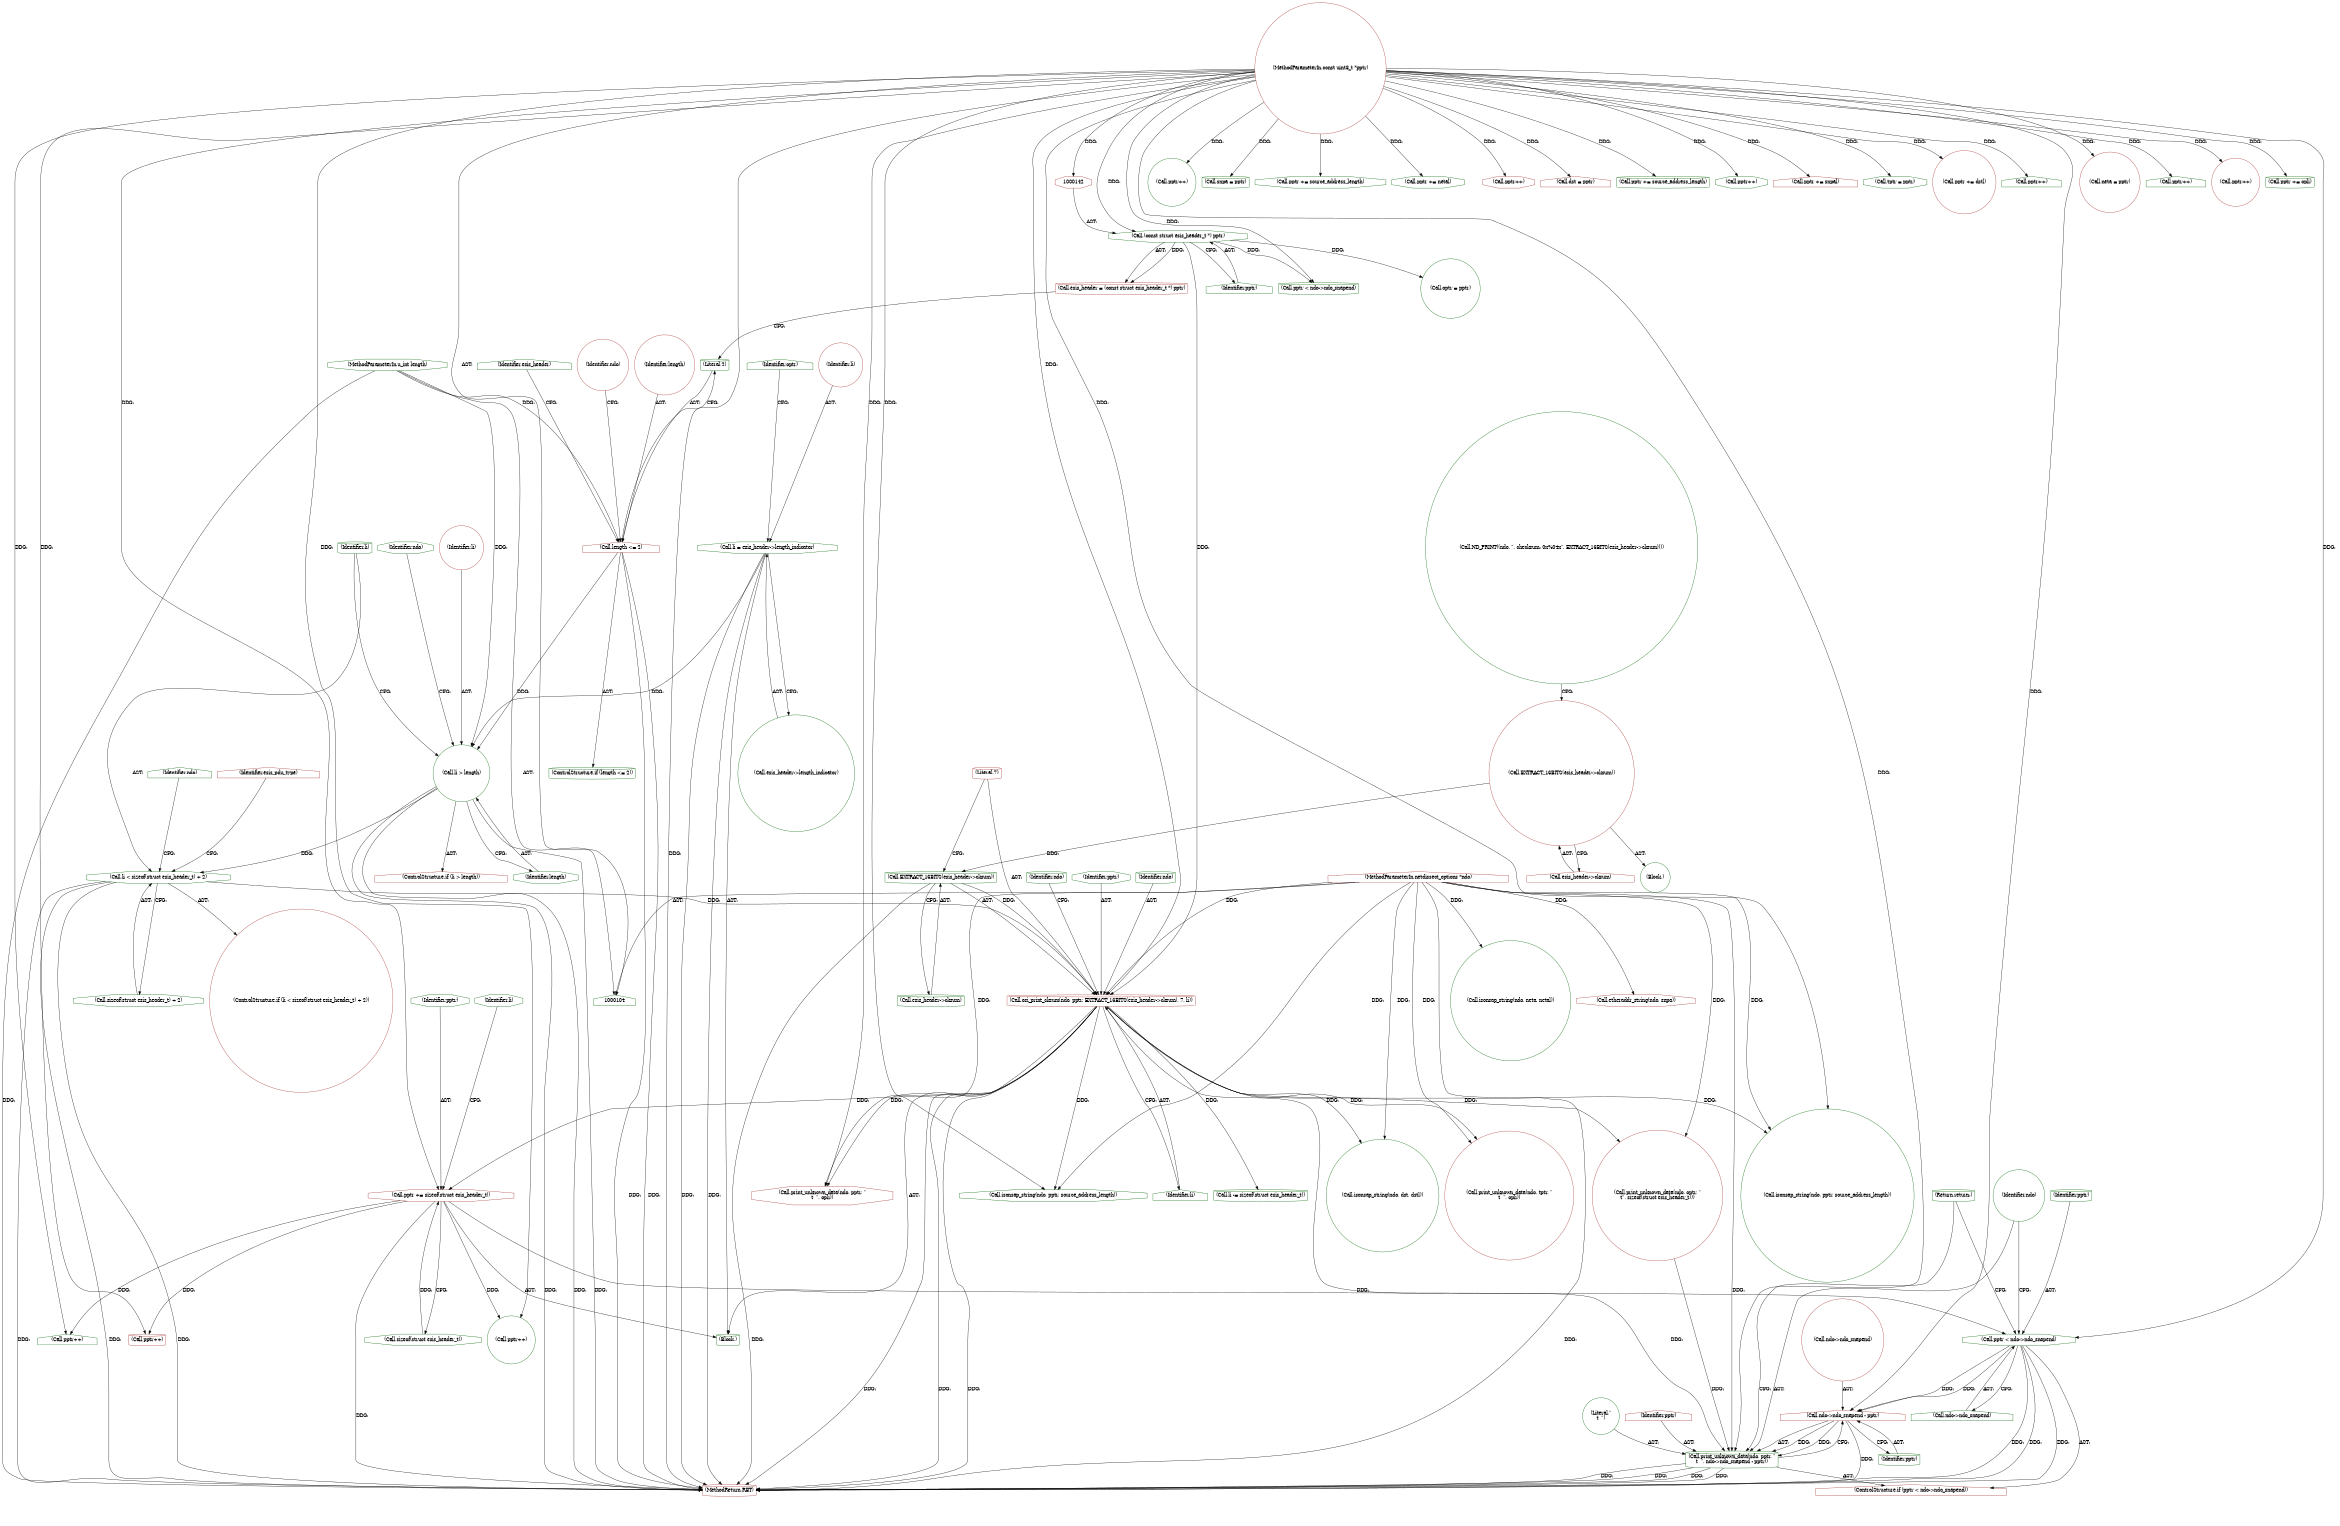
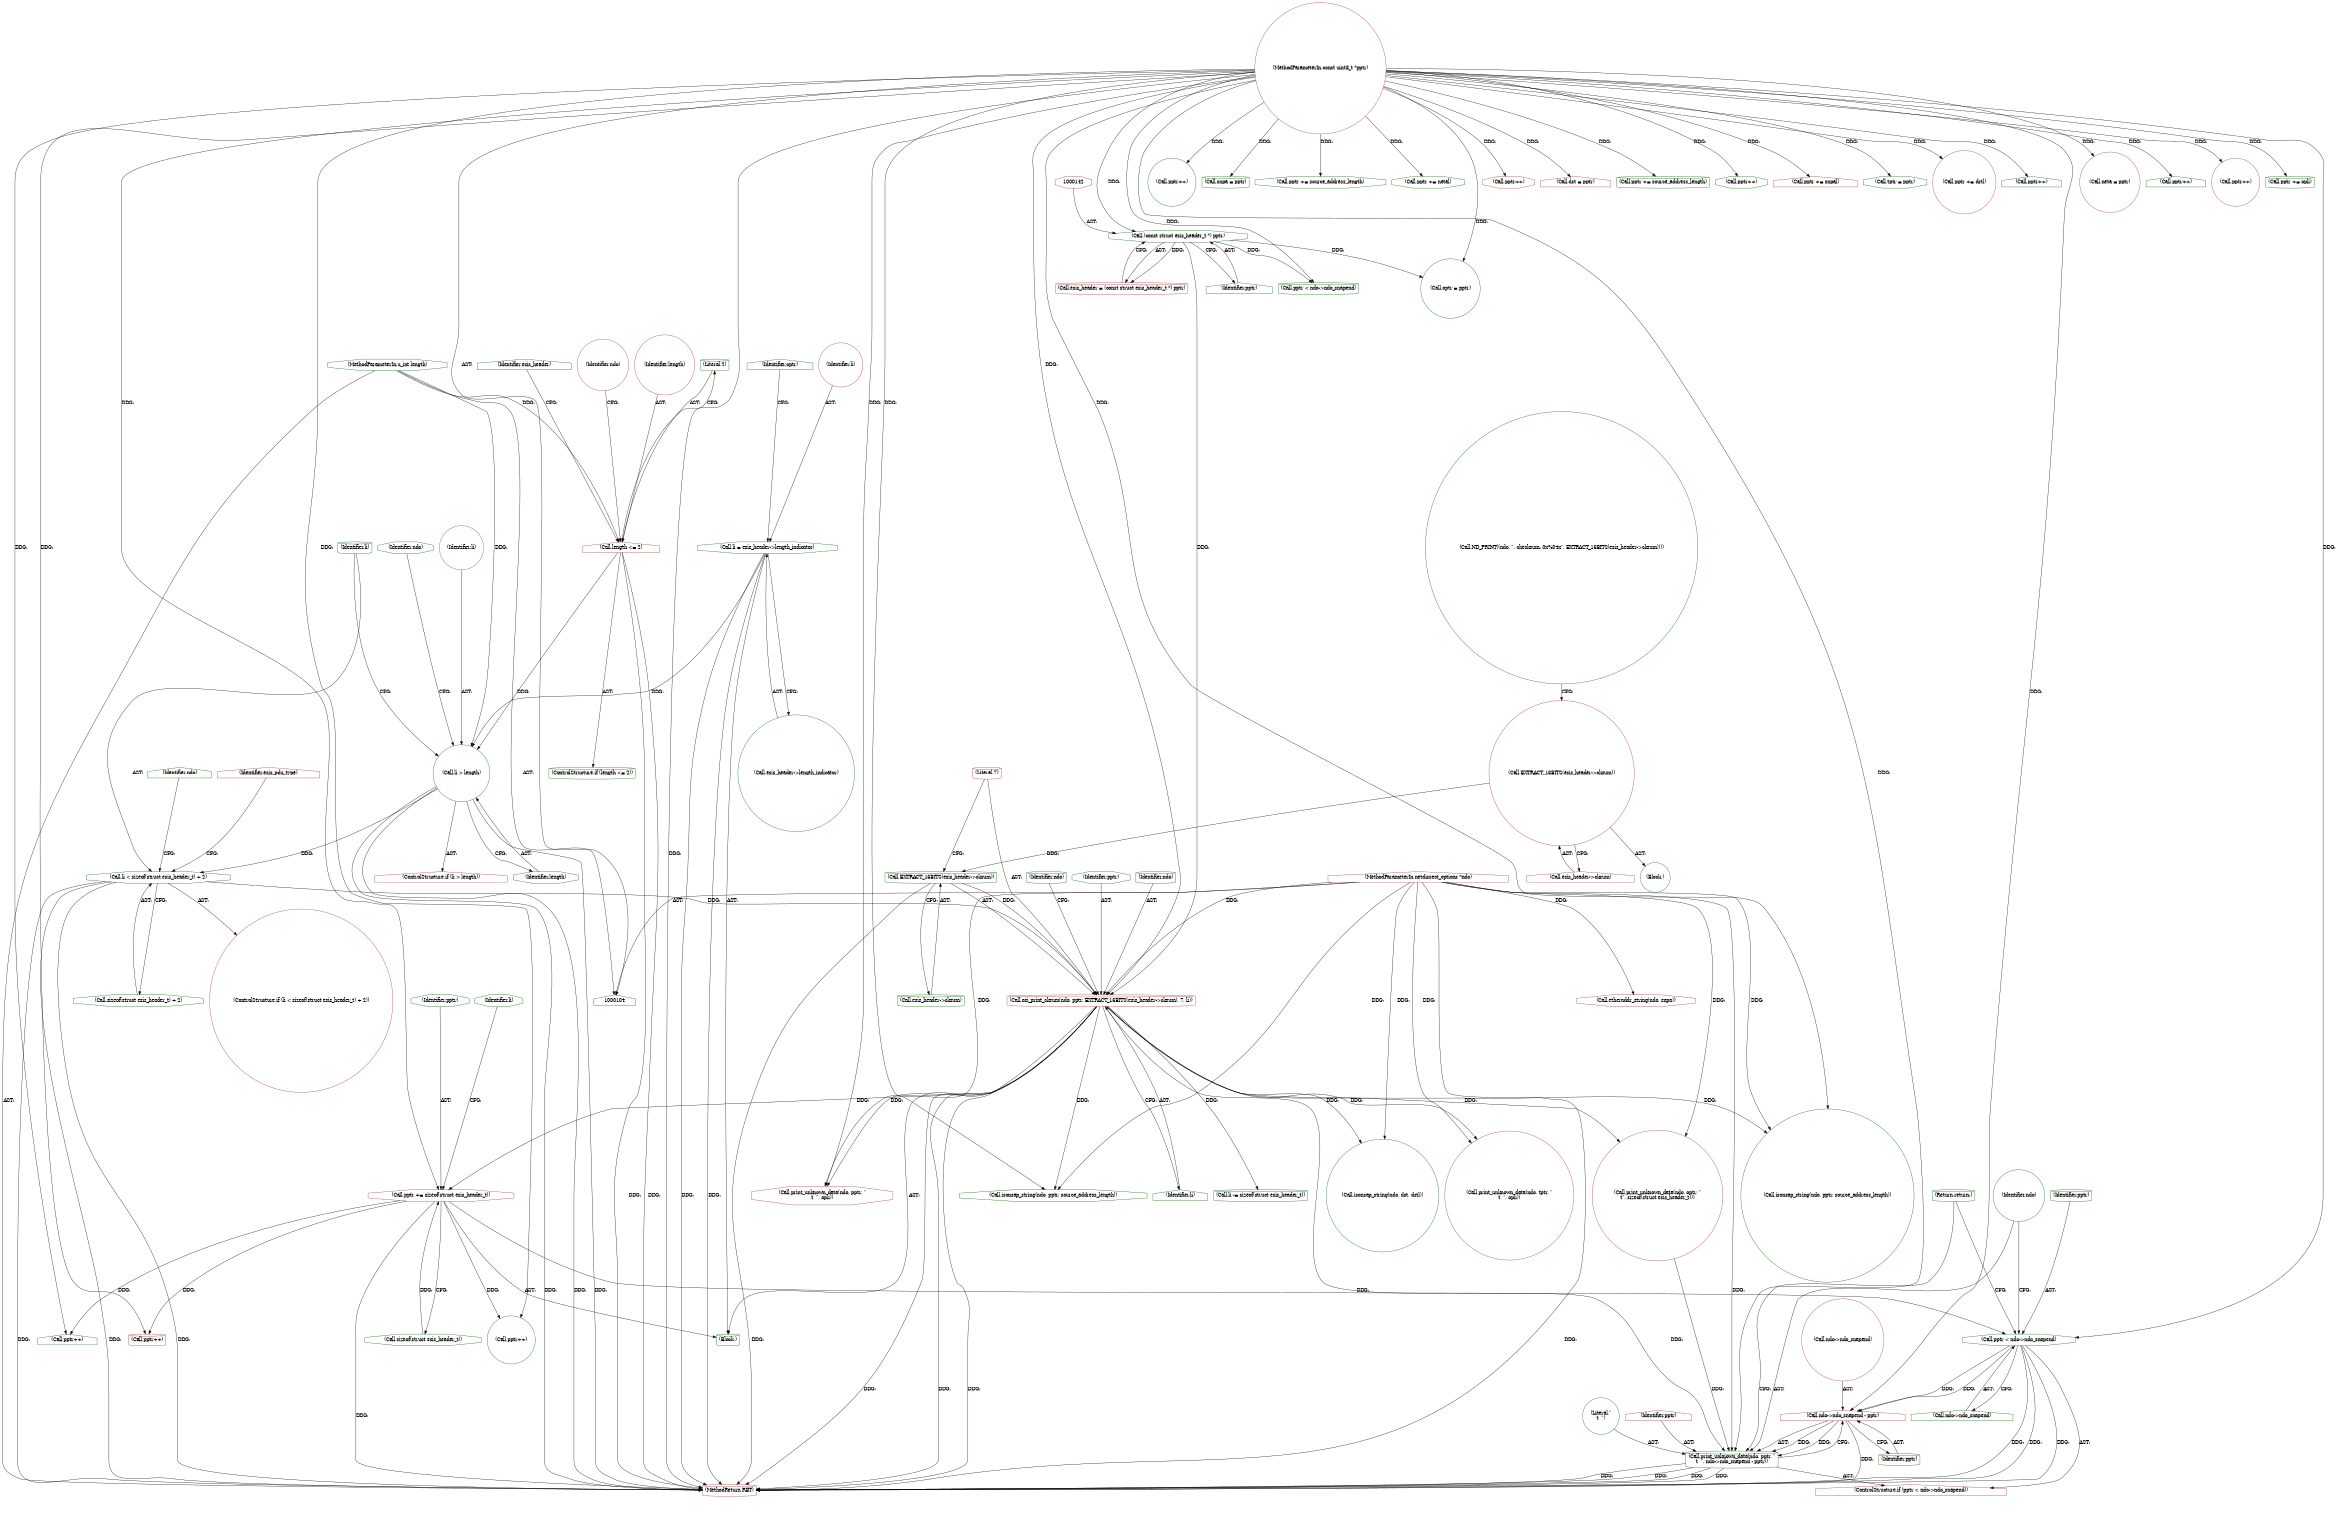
(1142, 101) -> (1468, 152)
(882, 306) -> (1127, 260)
(1511, 1001) -> none
(10, 1101) -> (10, 1101)
